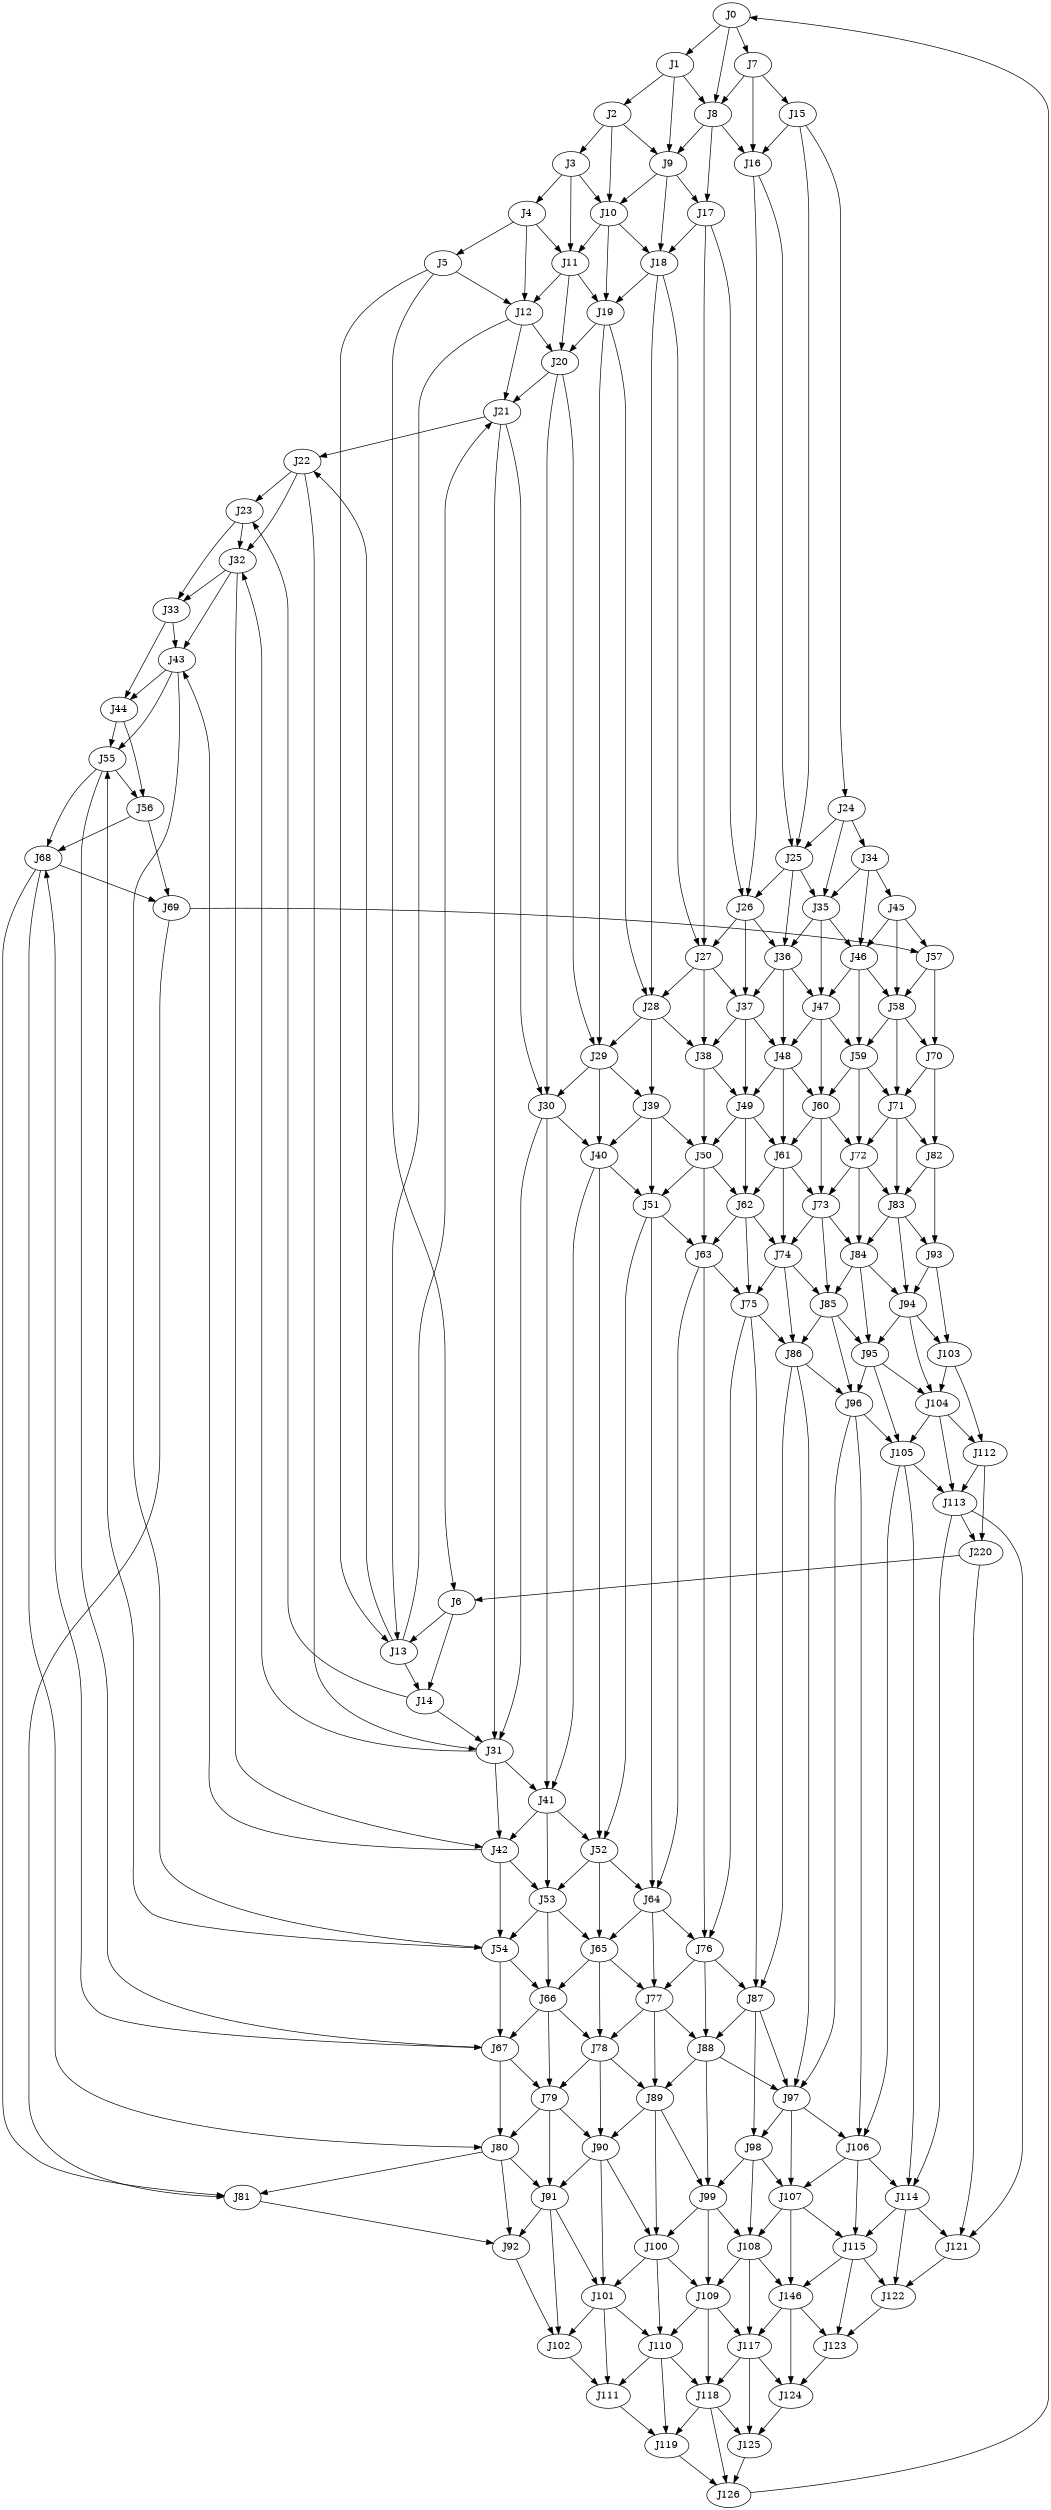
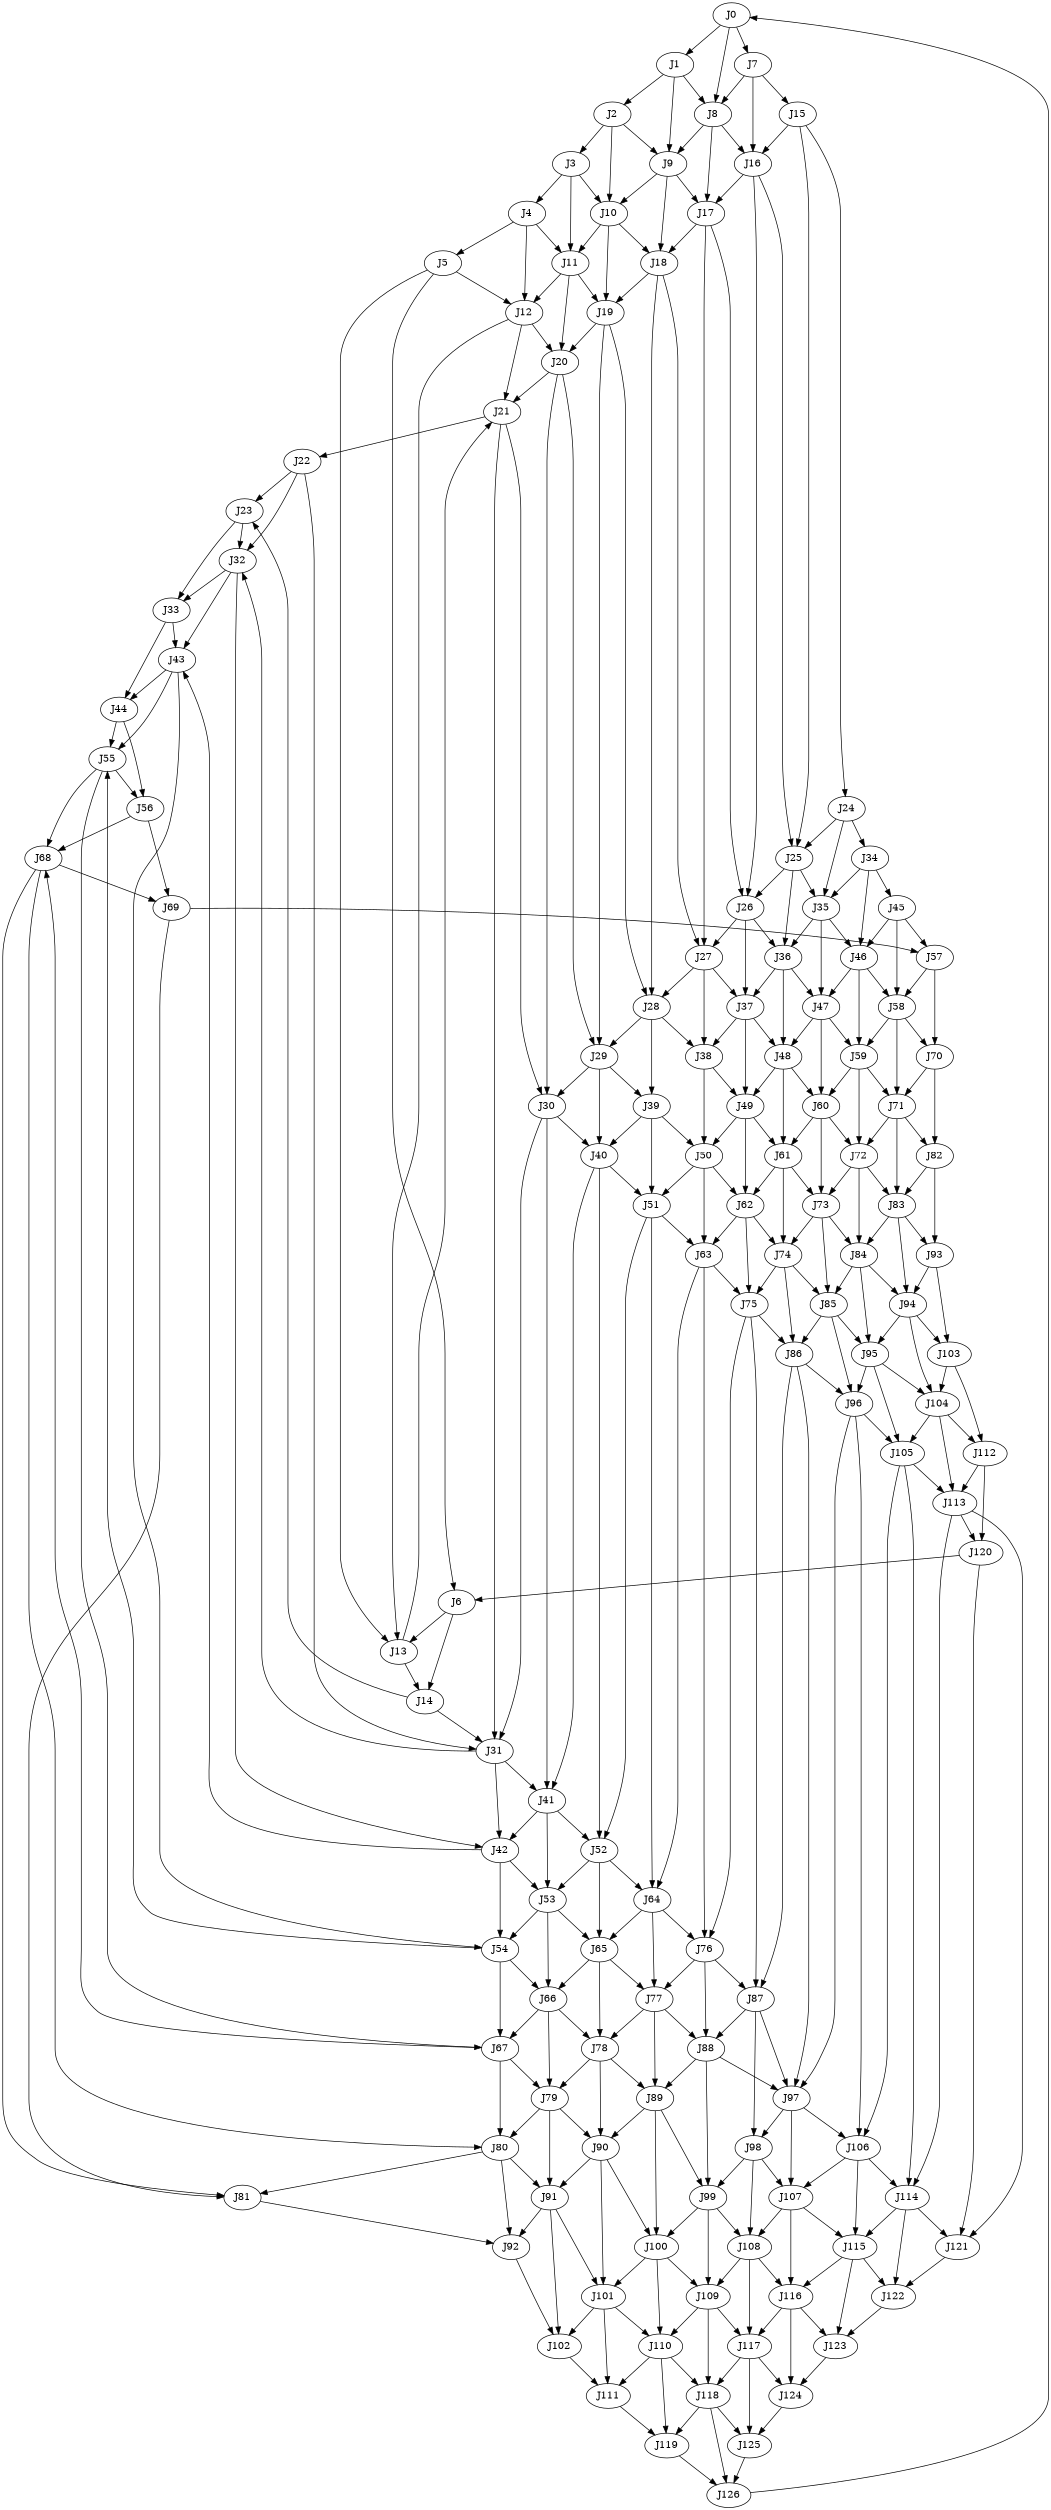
none -> (732, 186)
(366, 1053) -> none
(981, 1553) -> (981, 1553)
(791, 2297) -> (791, 2297)
